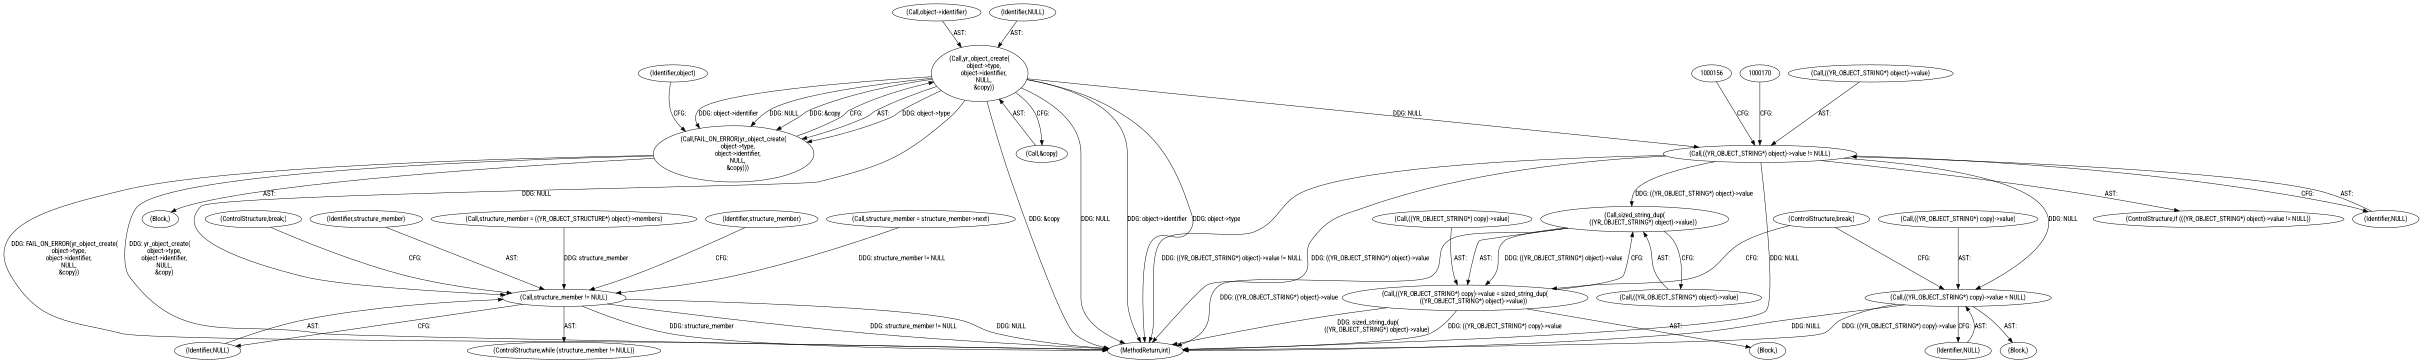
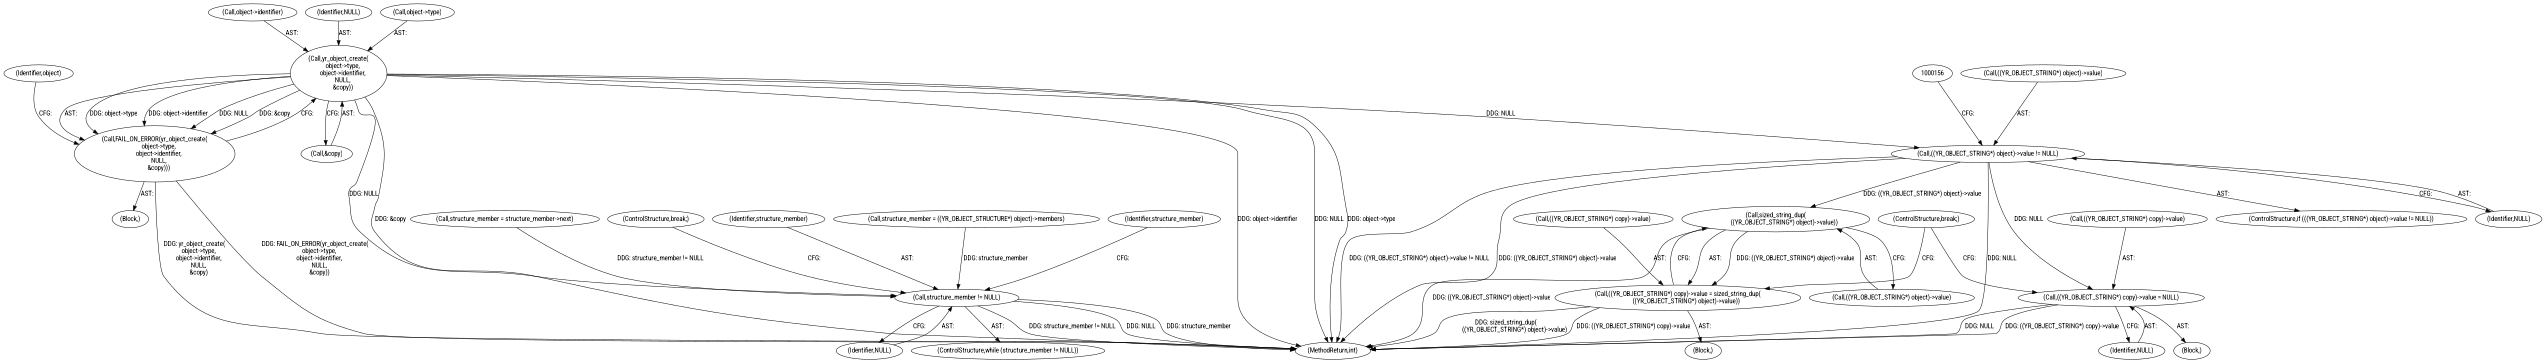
none -> (417, 12)
(1760, 73) -> none
